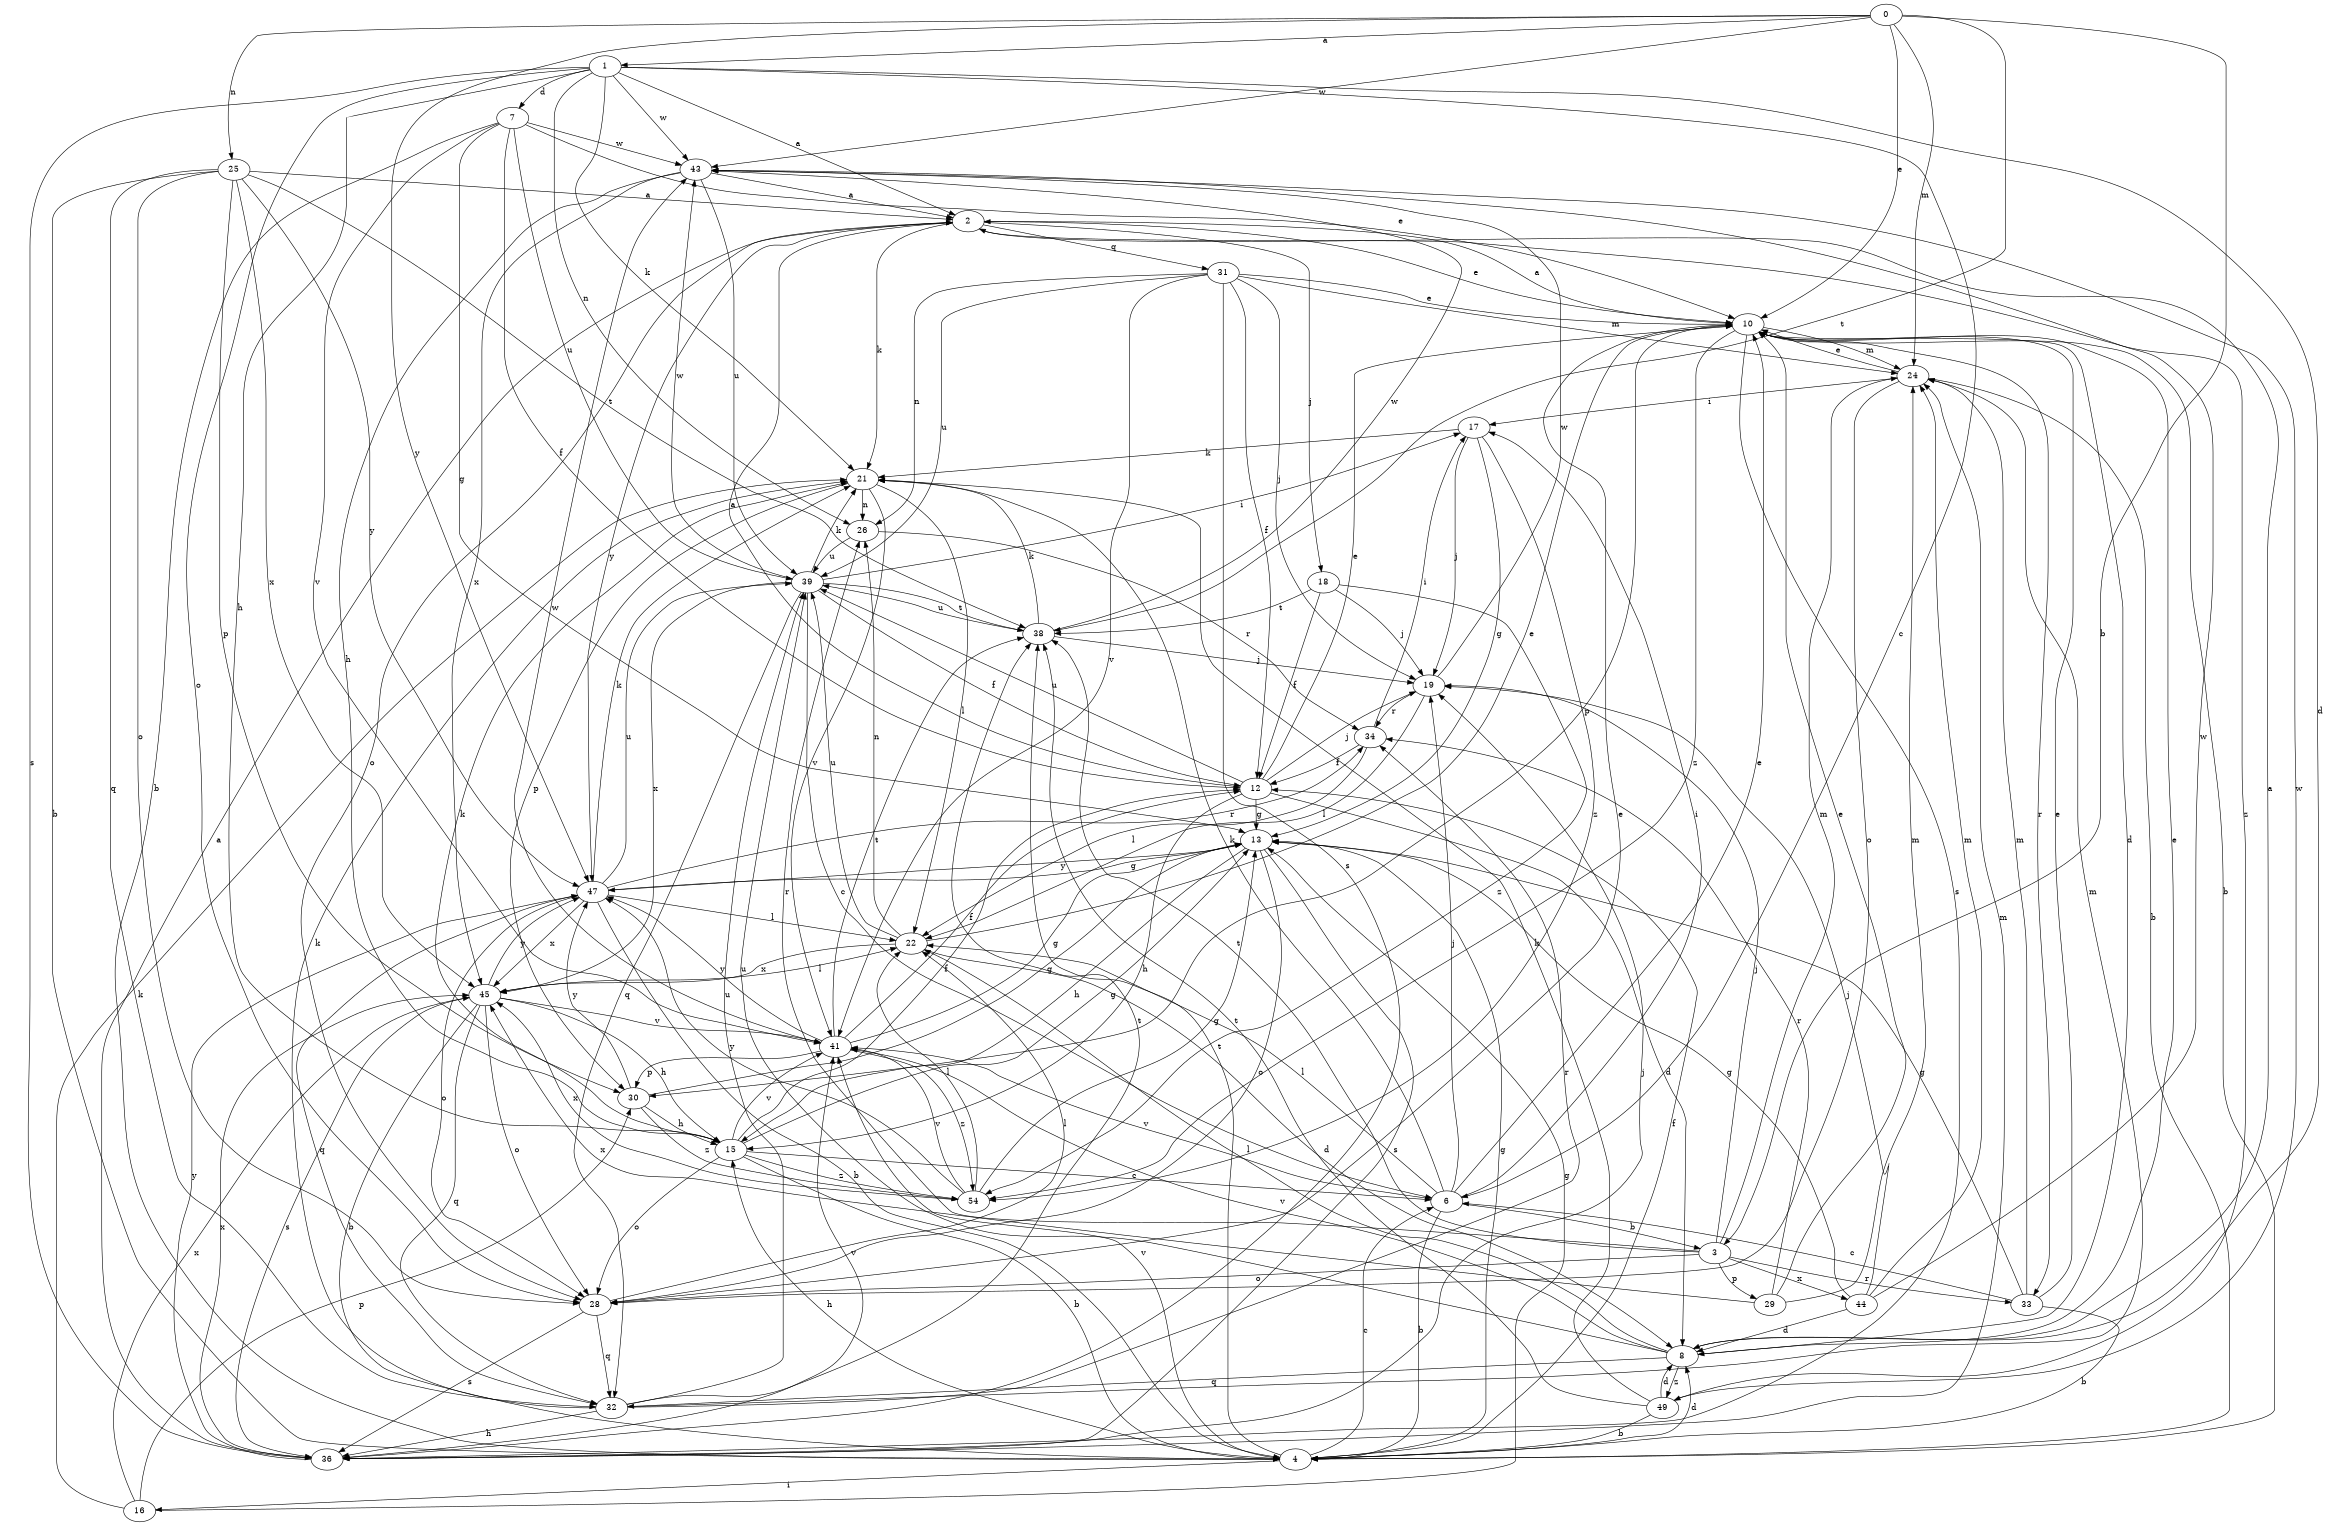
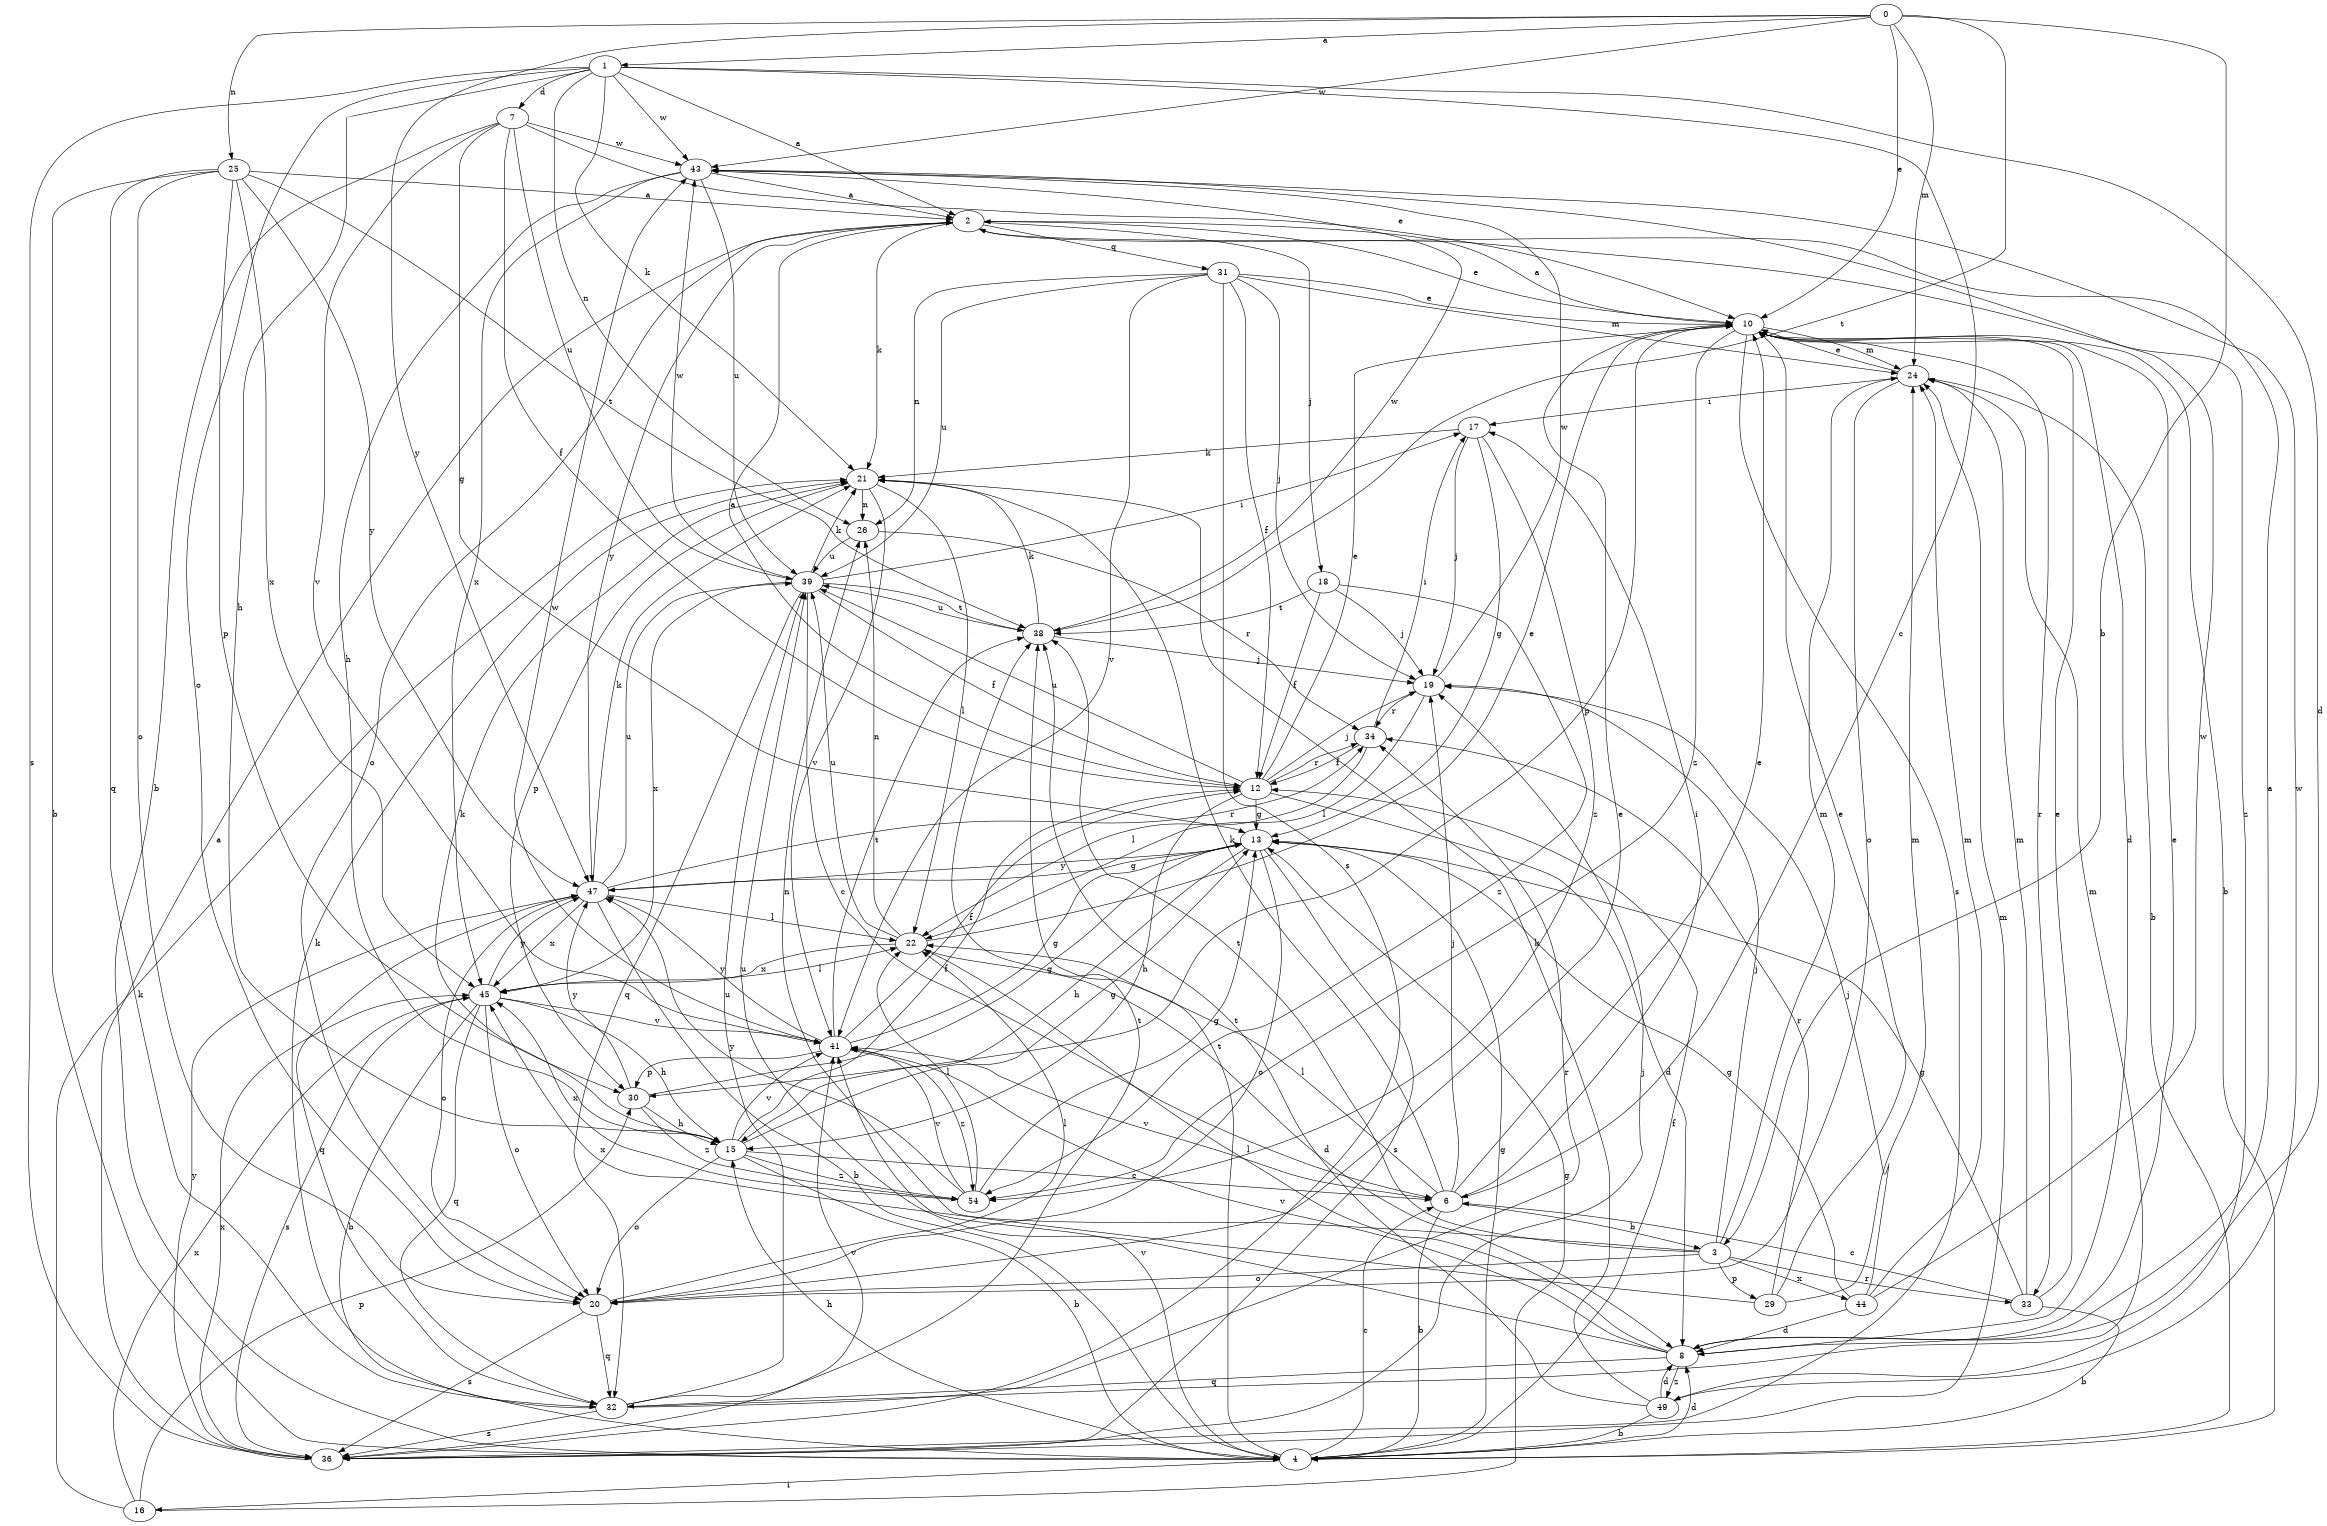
none -> (1309, 761)
(787, 892) -> (787, 892)
(595, 1305) -> (595, 1305)
(489, 1434) -> (489, 1434)
